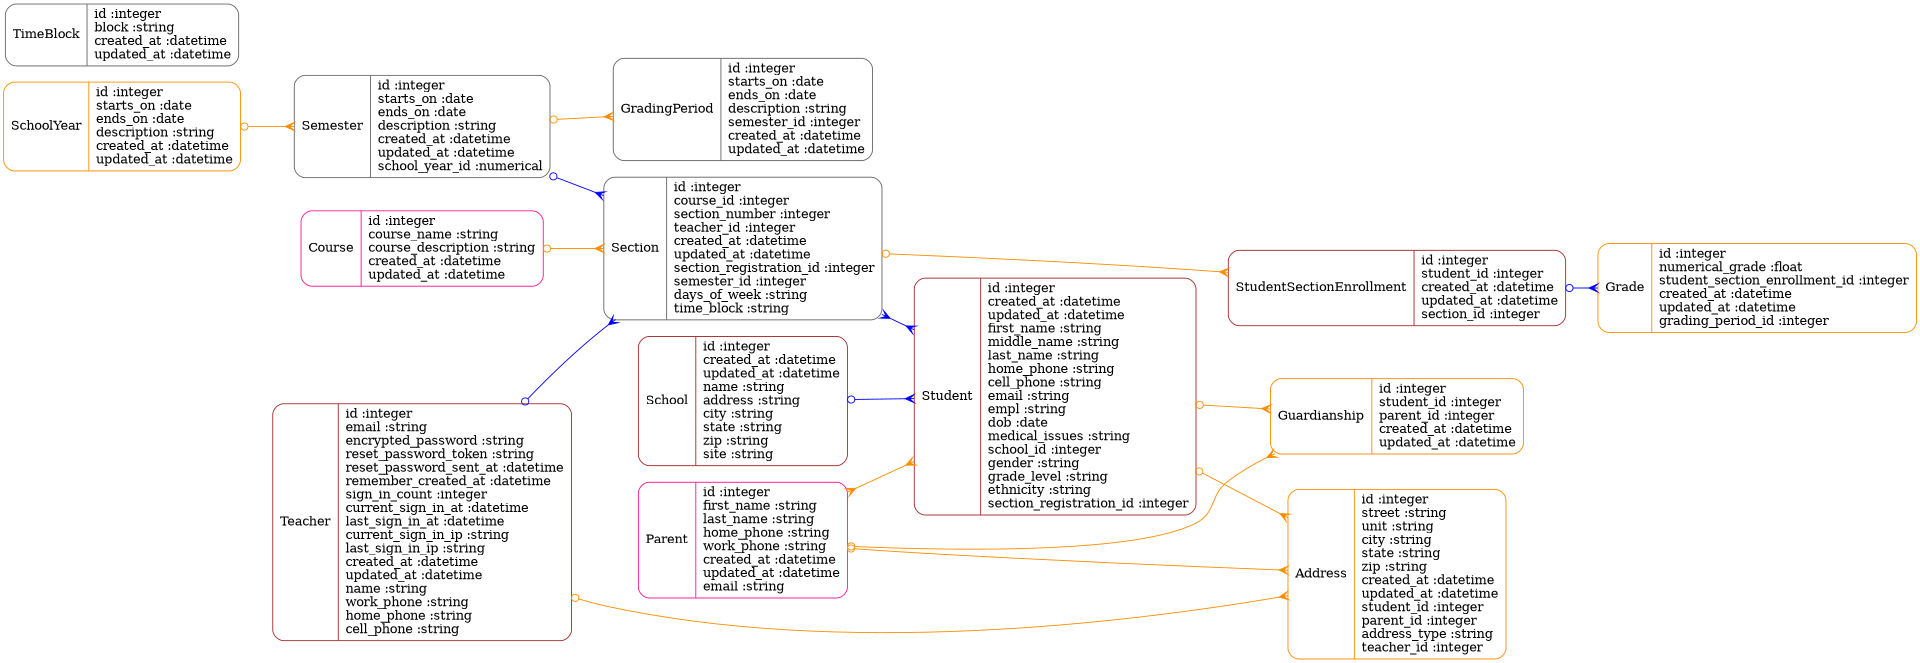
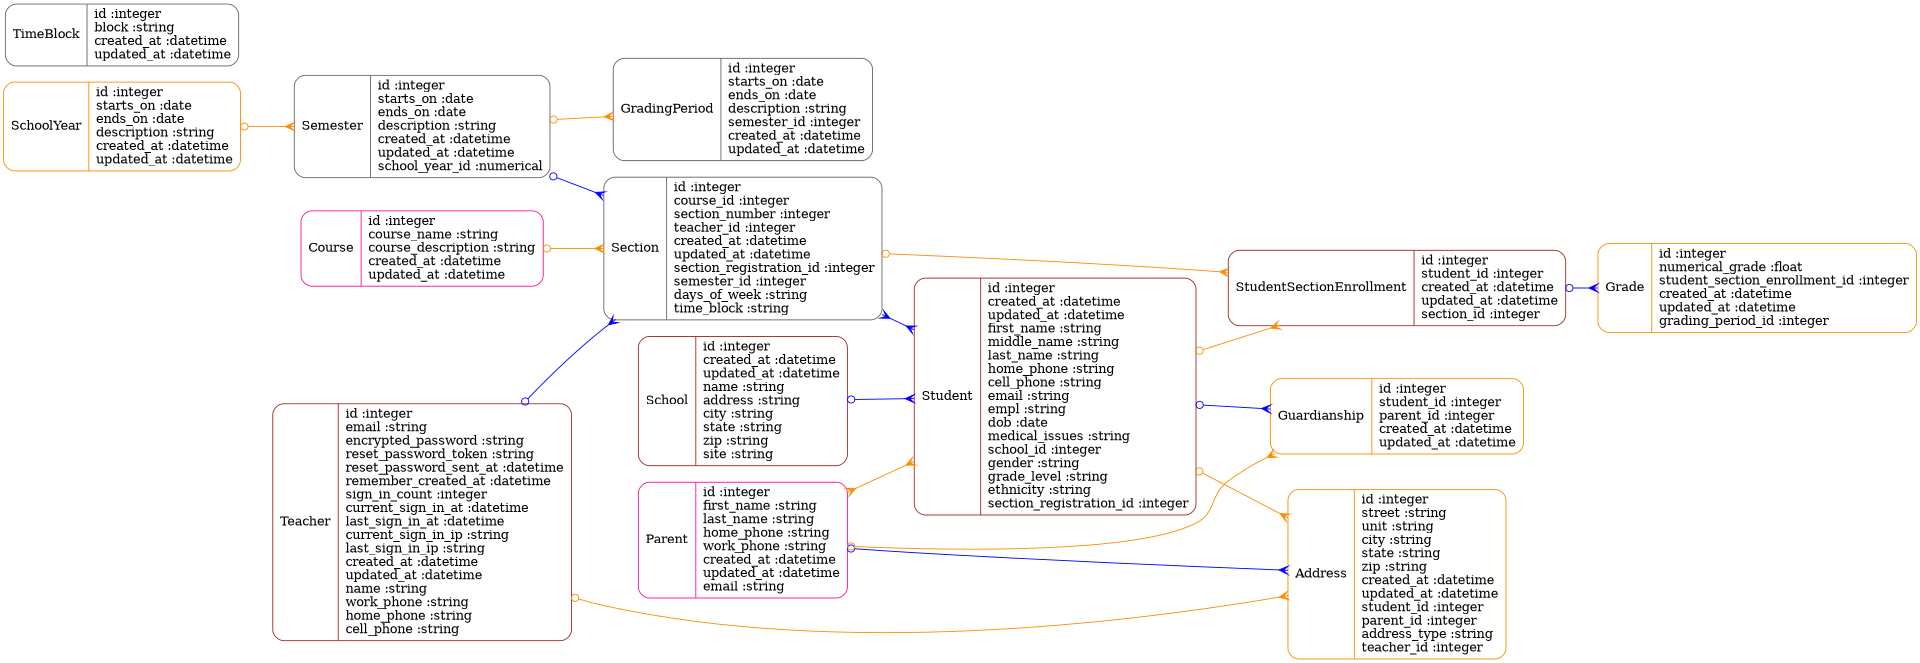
none -> (1237, 339)
(1232, 407) -> (1232, 407)
(1067, 561) -> (1067, 561)
